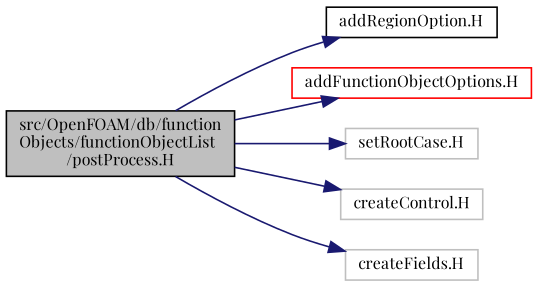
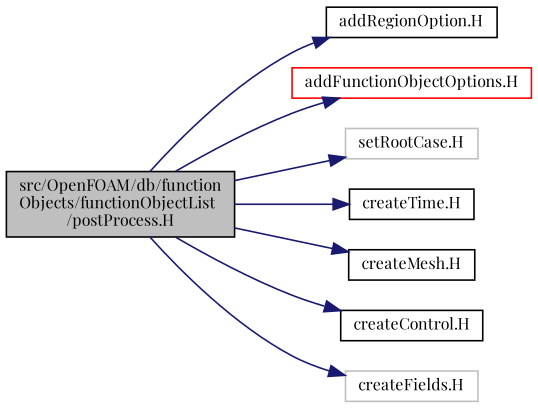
none -> (412, 204)
(412, 204) -> (412, 326)
none -> (412, 265)
